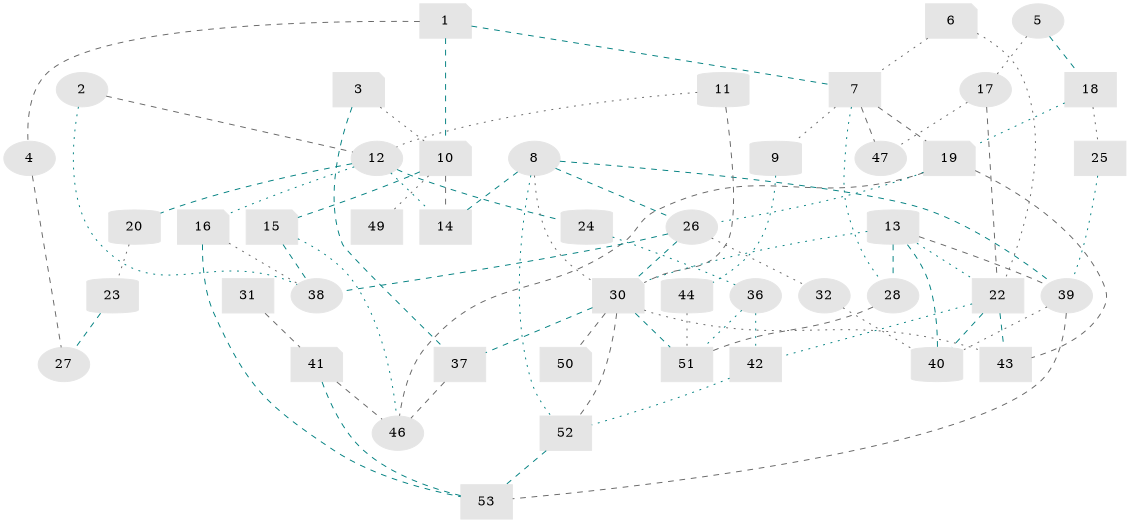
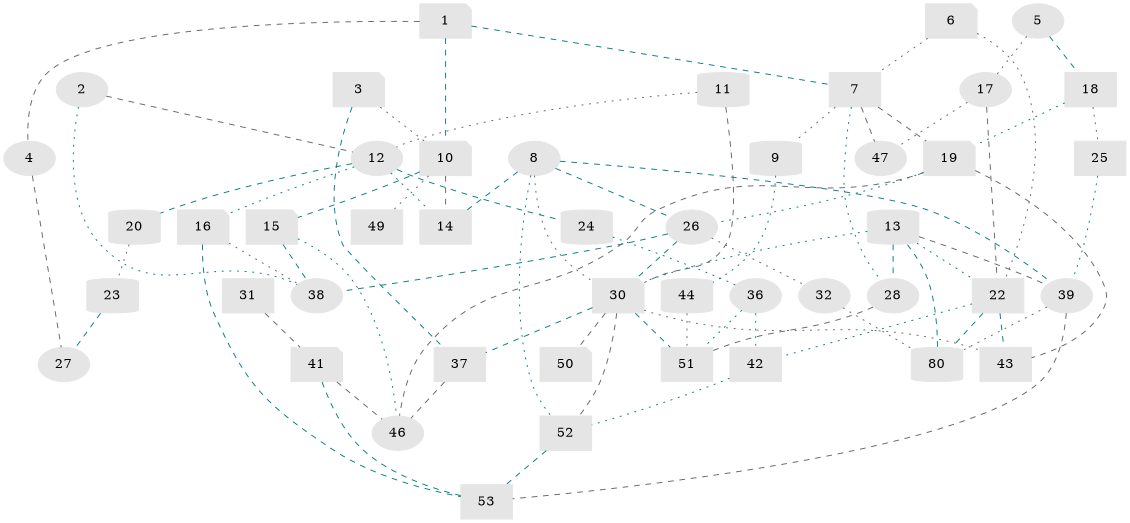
(937, 364) -> (937, 364)
